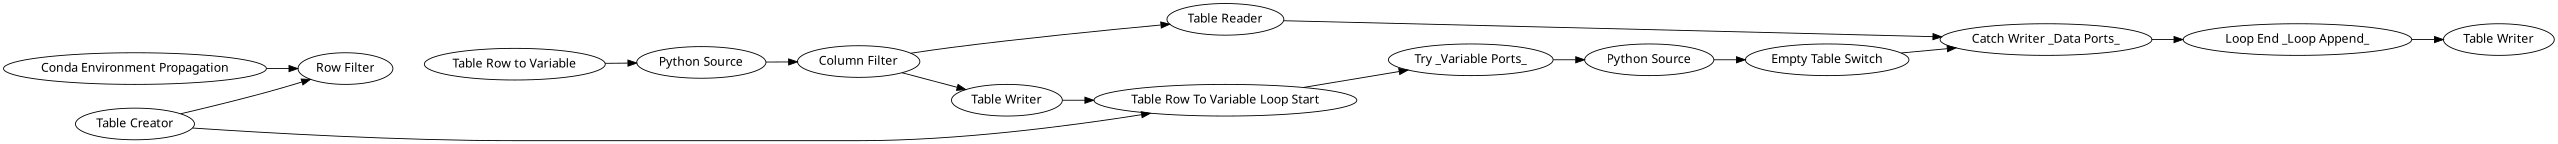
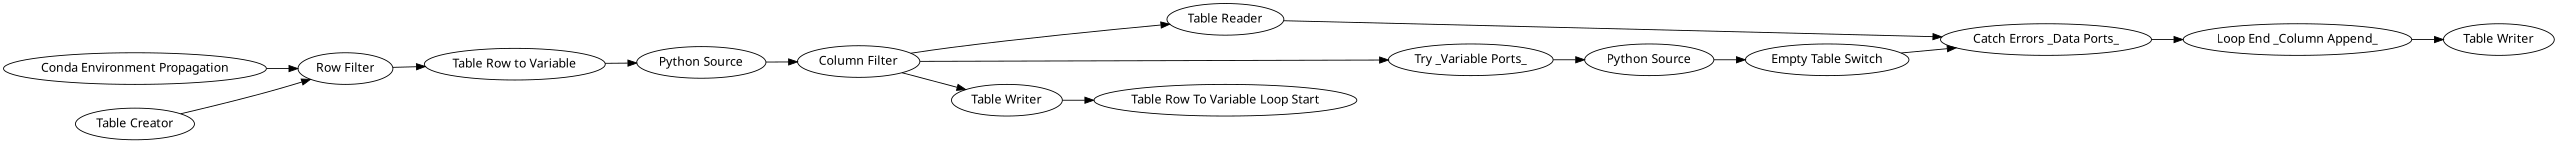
(2046, 40) -> (2046, 40)
(2297, 40) -> (2297, 40)
none -> (405, 67)
(1351, 79) -> (1150, 61)
(668, 141) -> none
